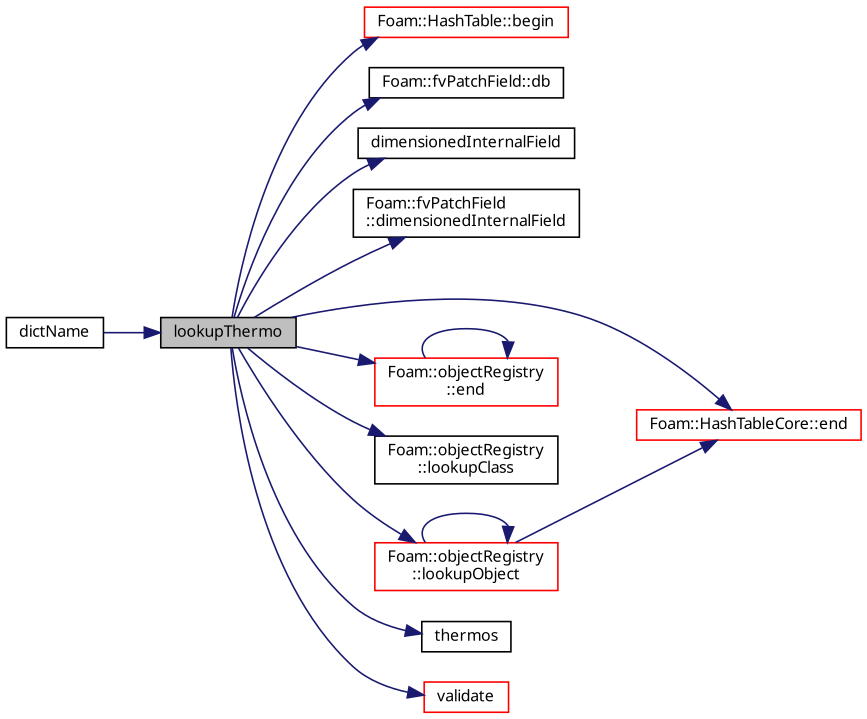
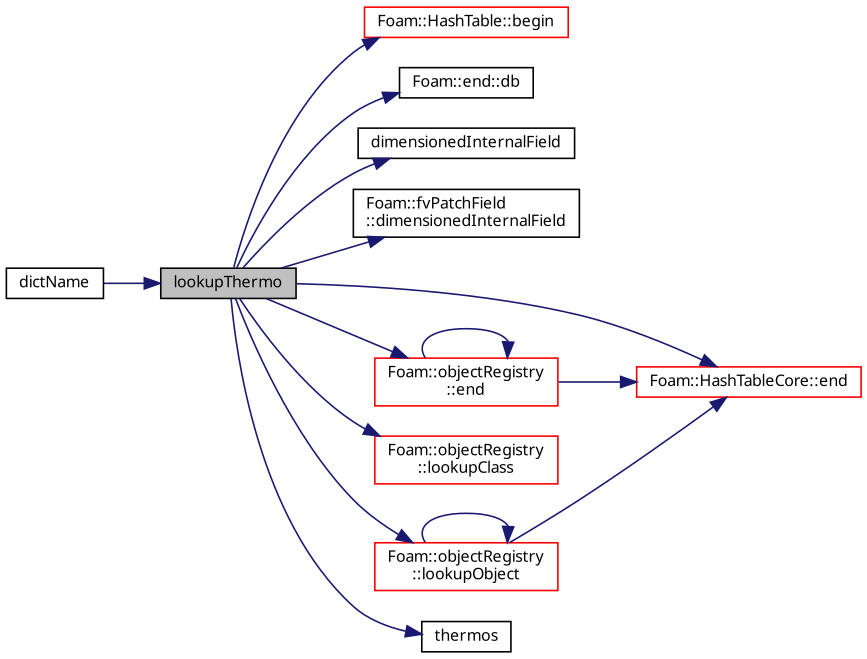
(466, 83) -> (466, 83)
none -> (589, 382)
(466, 460) -> (466, 460)
(466, 697) -> none
